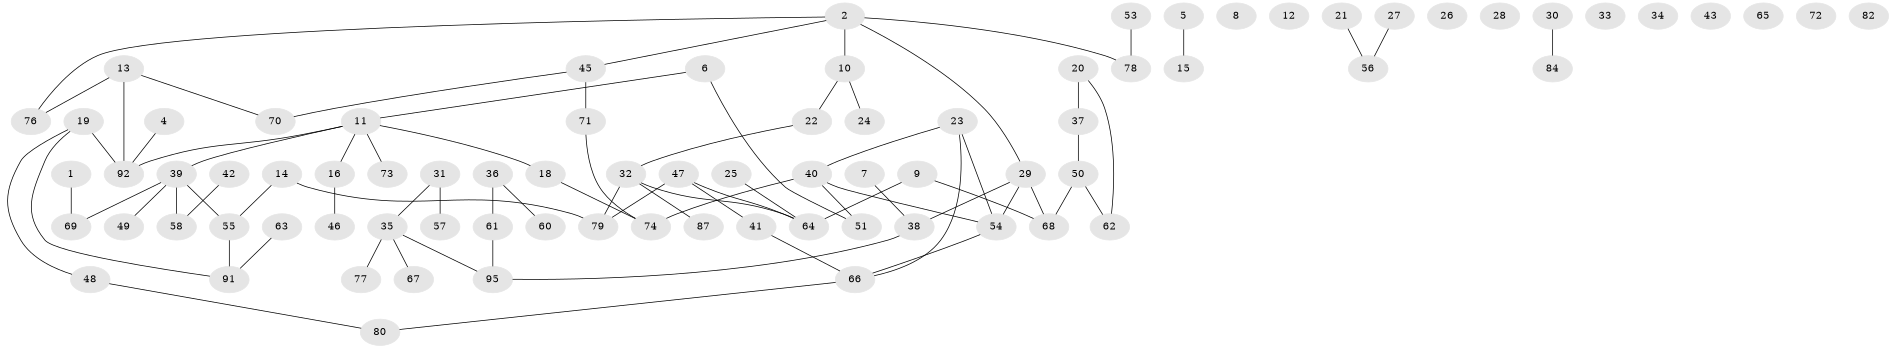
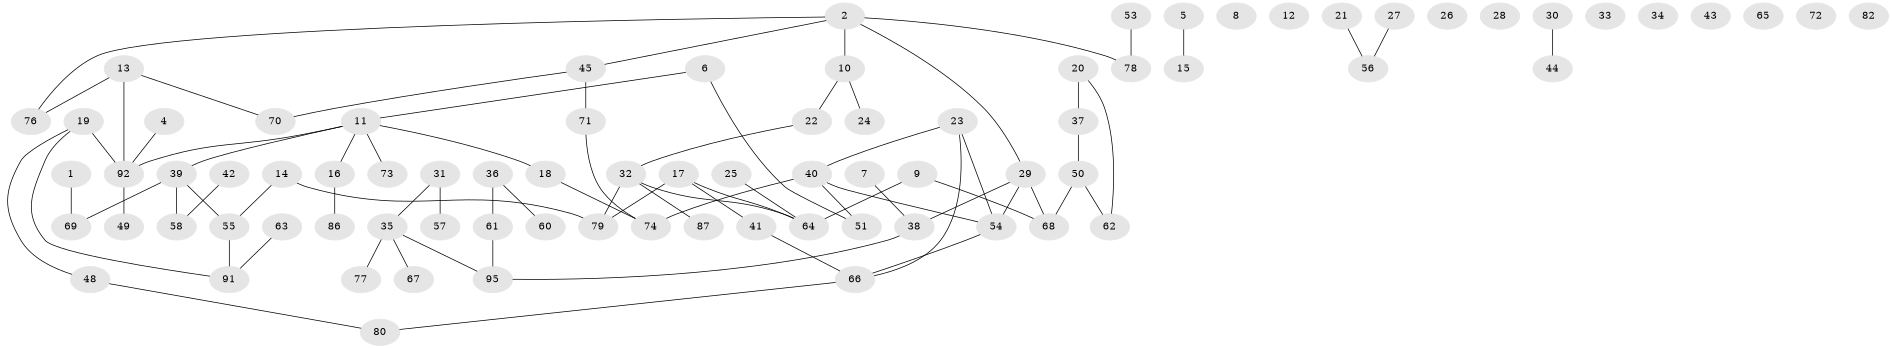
(1553, 69) -> (1553, 69)
(679, 174) -> (679, 174)
(150, 200) -> (124, 195)
(335, 227) -> (335, 227)
